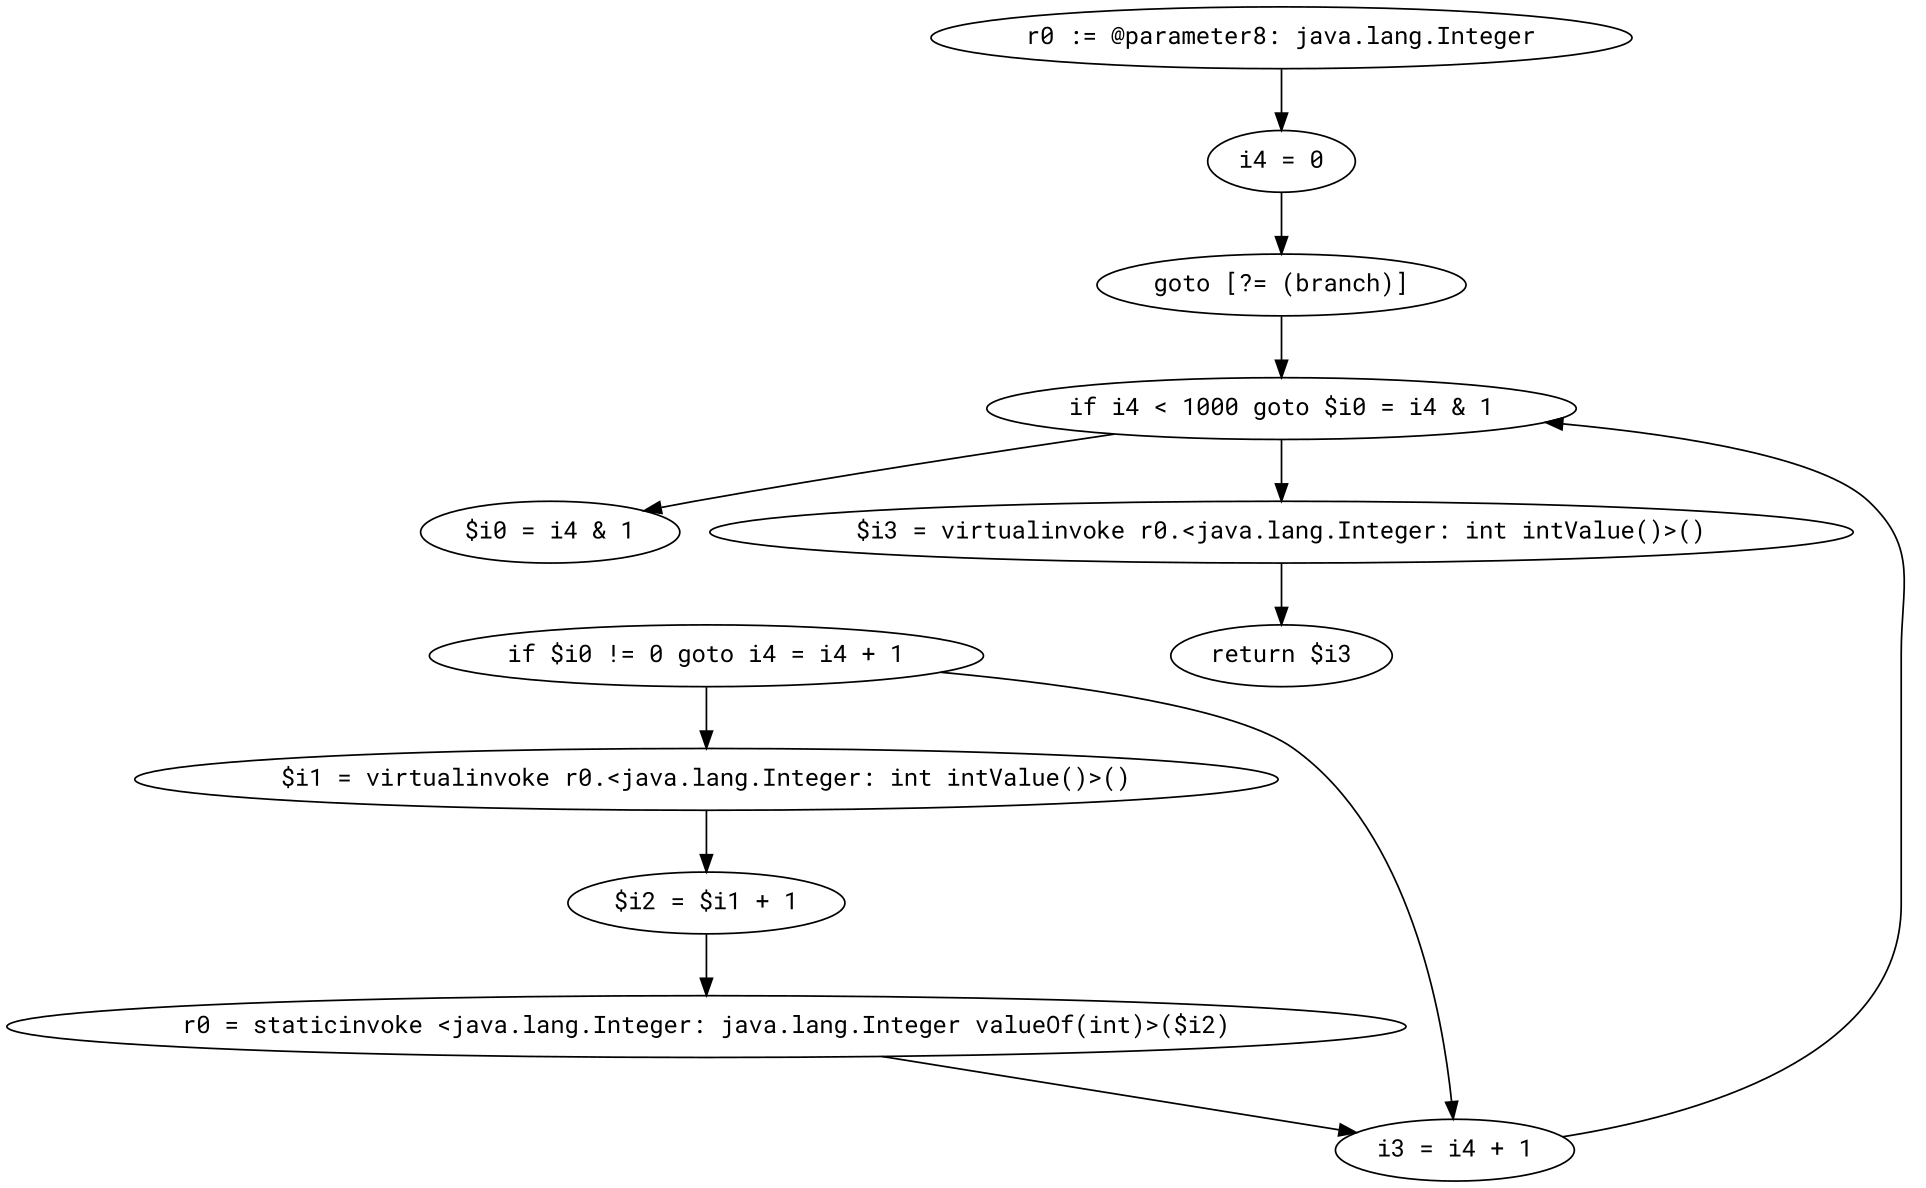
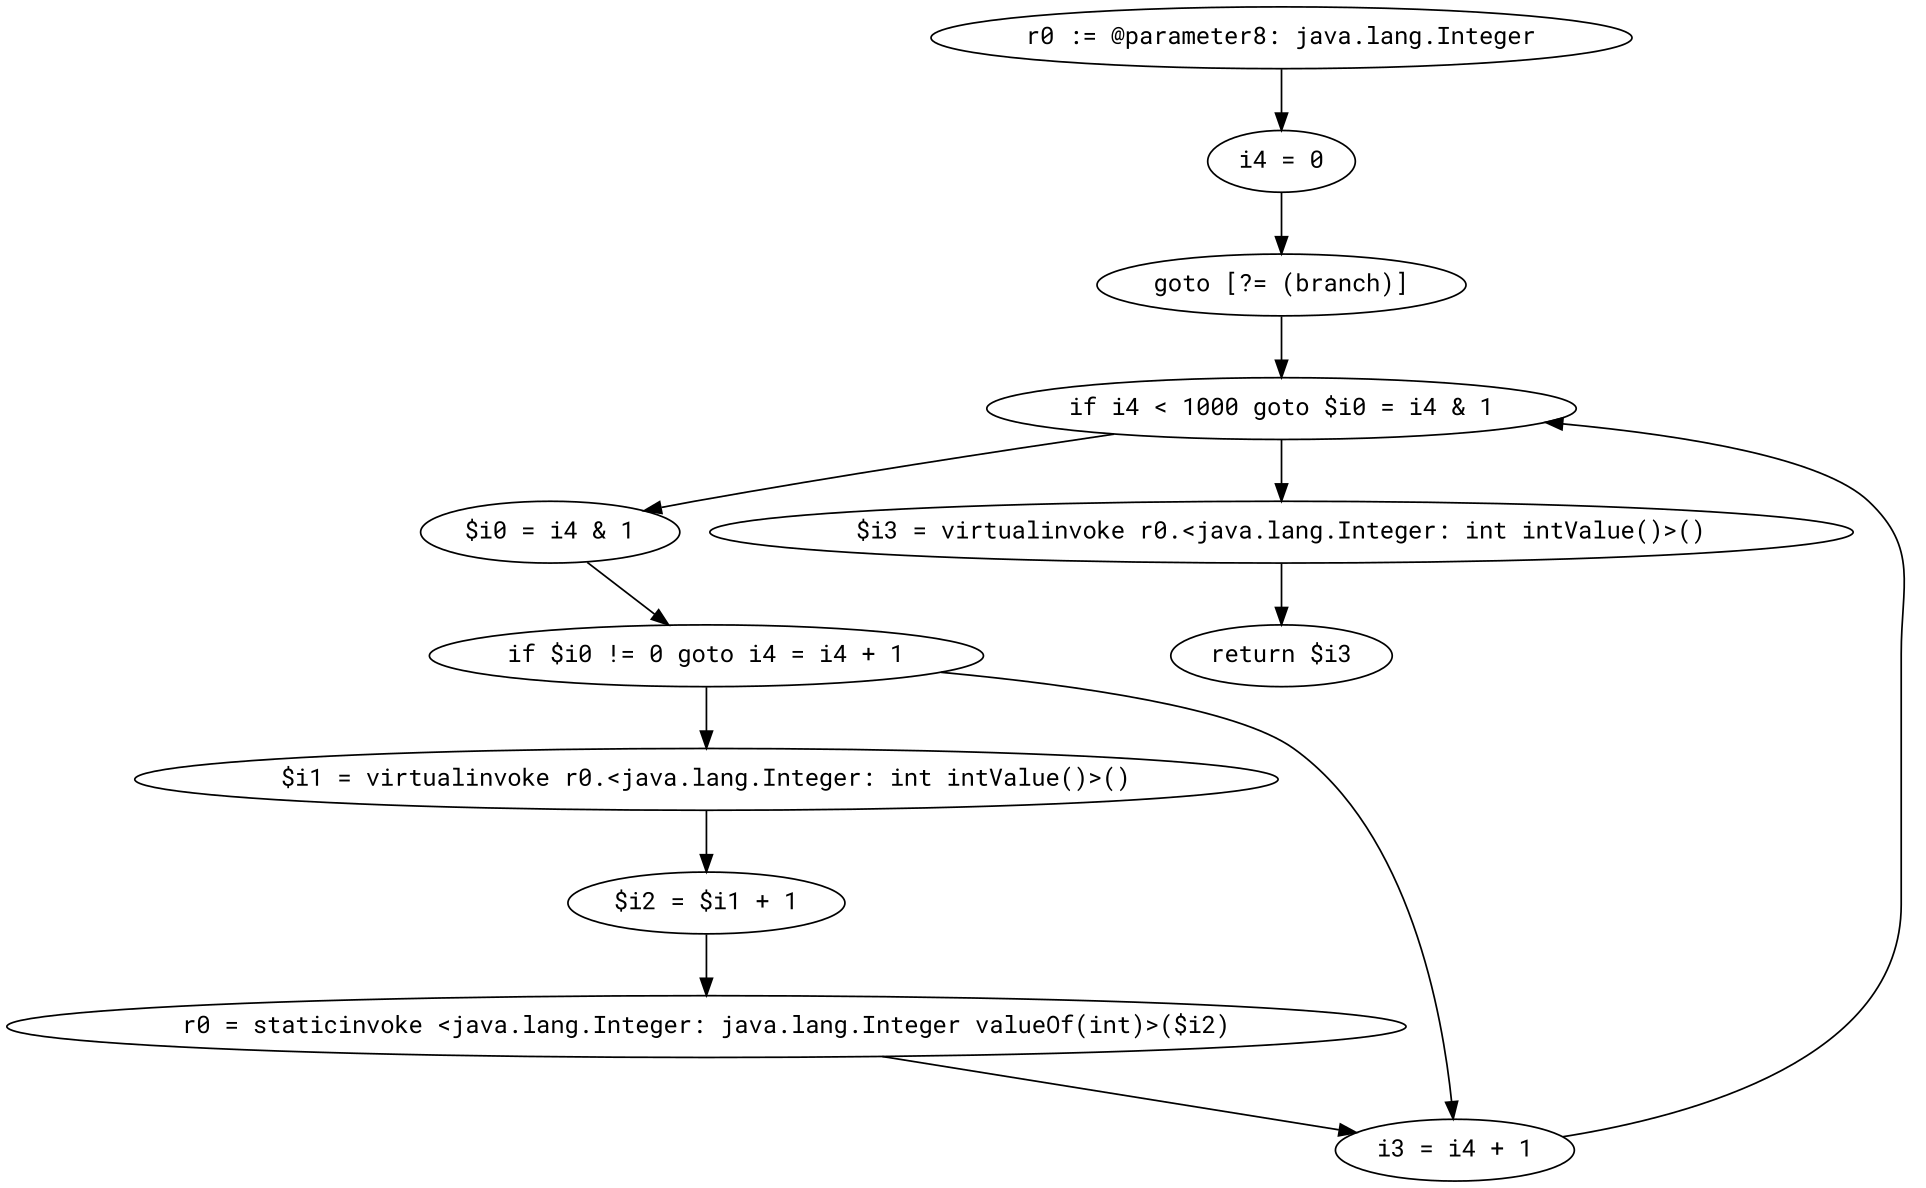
none -> (621, 588)
